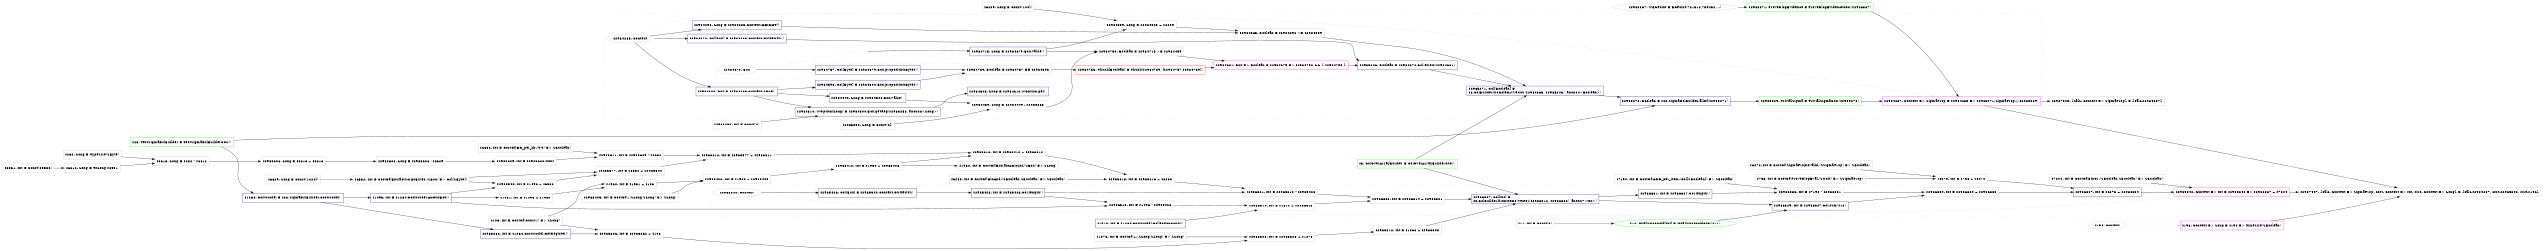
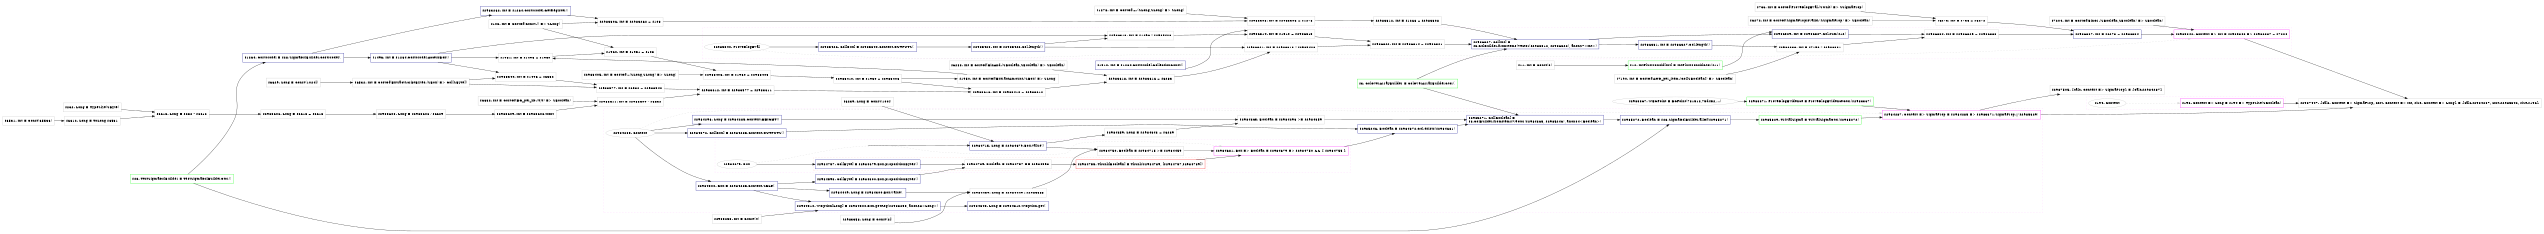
(1062, 12) -> (937, 123)
none -> (761, 65)
(737, 193) -> (737, 47)
(1675, 224) -> (1675, 65)
